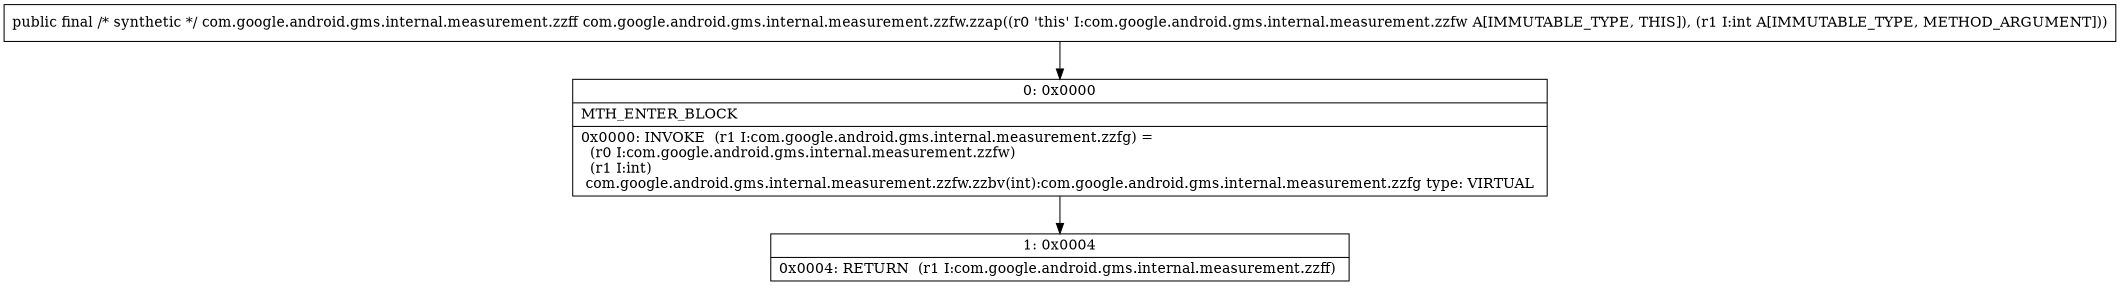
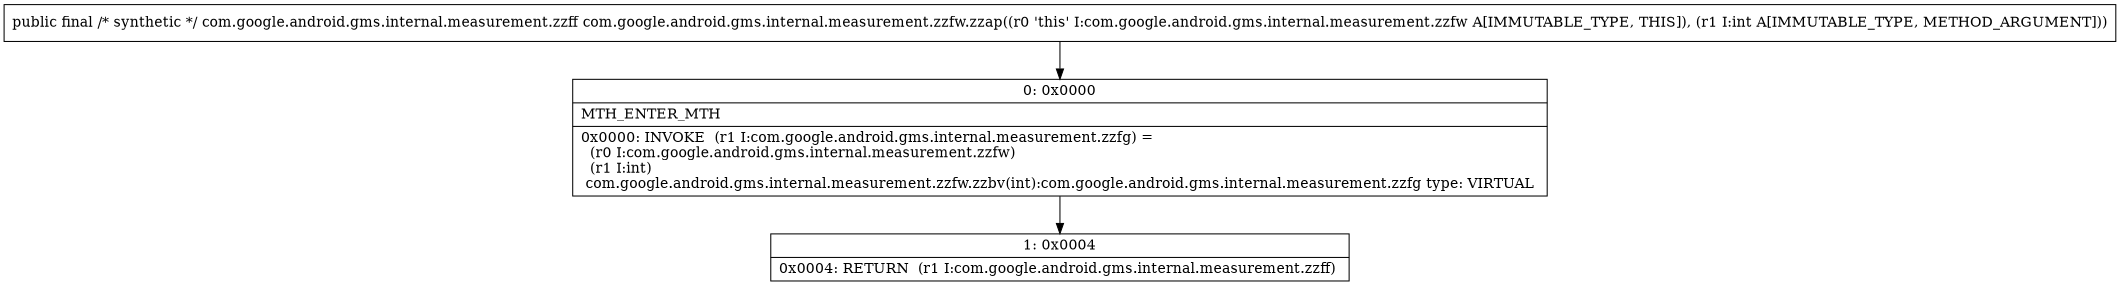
(660, 114) -> (651, 114)
